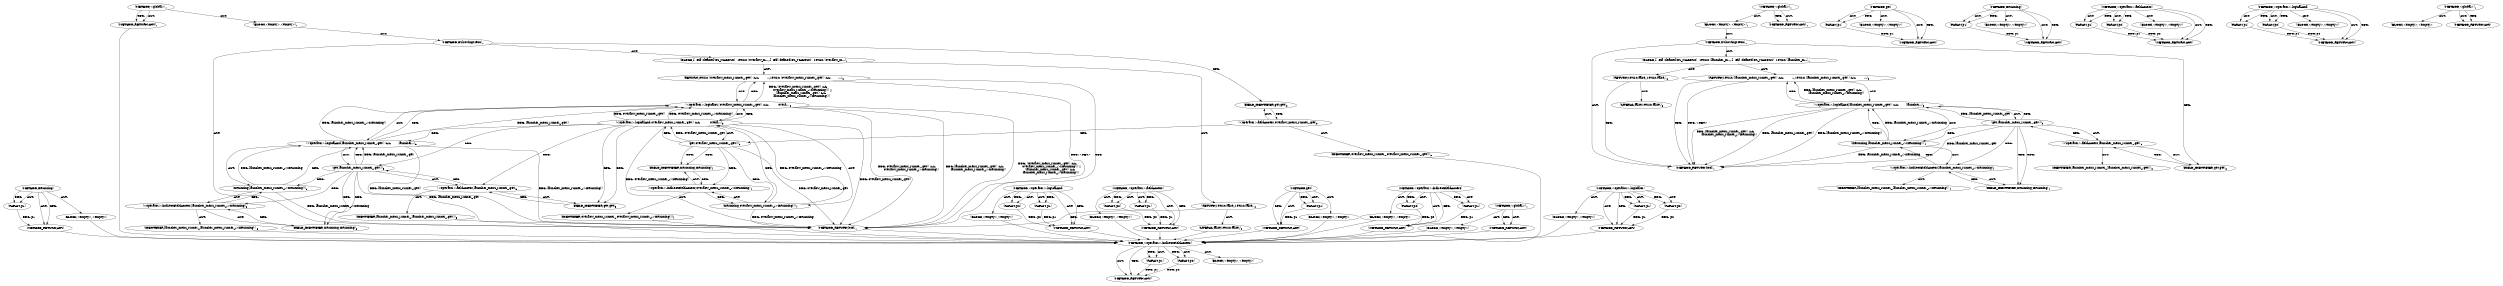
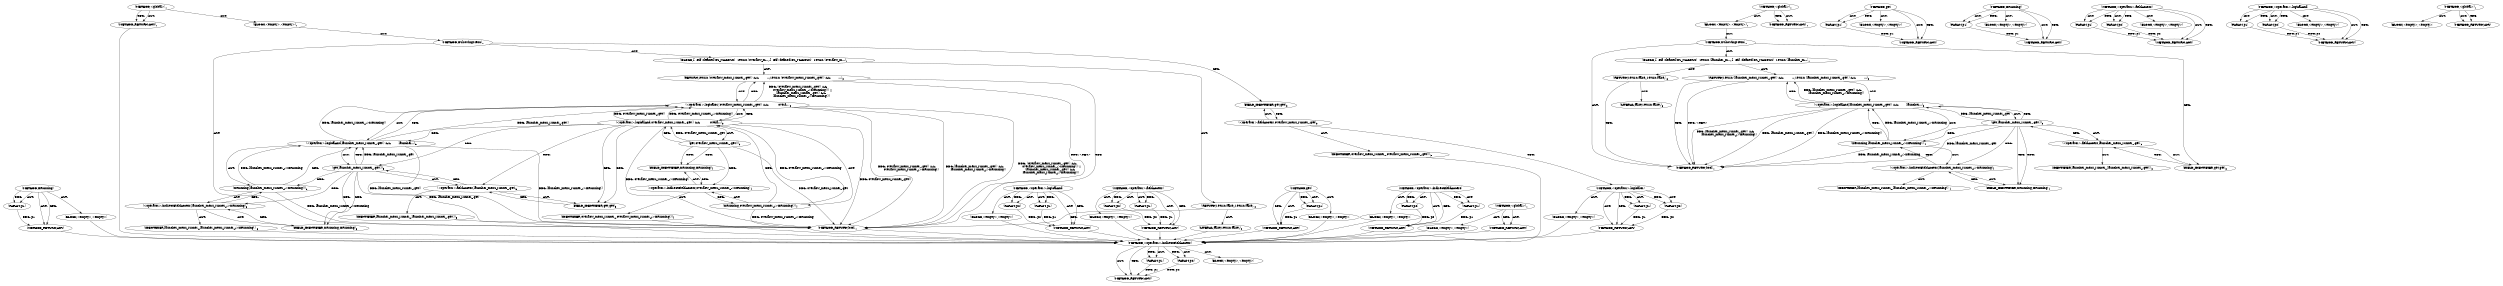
(991, 134) -> (1462, 146)
(749, 179) -> none
